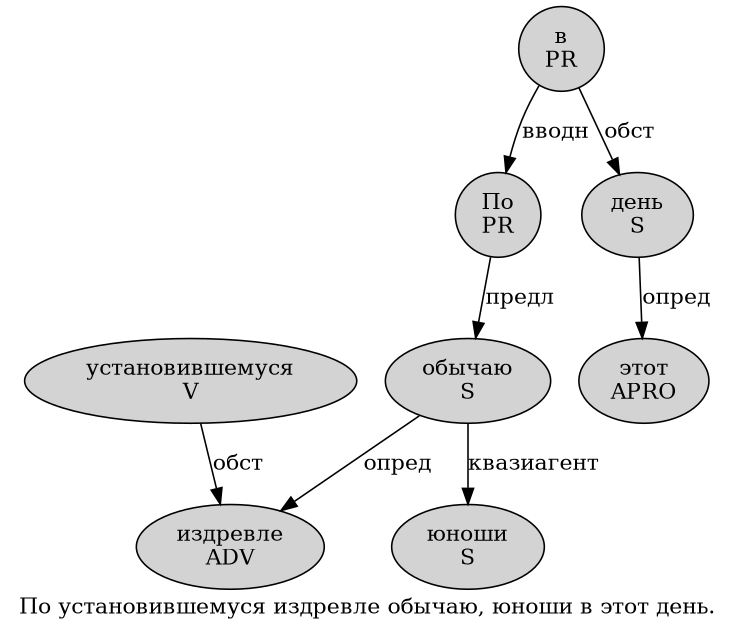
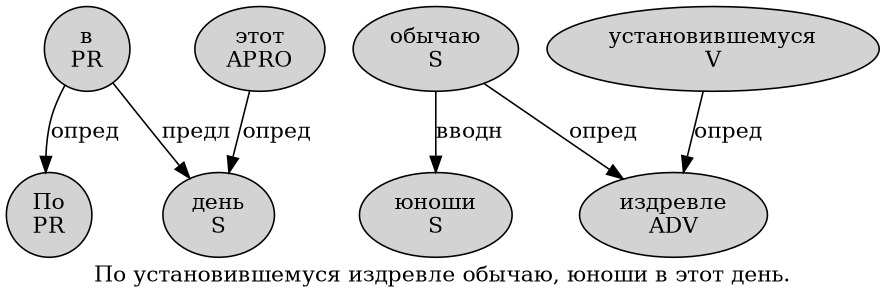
(556, 132) -> (85, 132)
(630, 132) -> (197, 132)
(485, 290) -> none
(640, 290) -> (241, 124)
(238, 464) -> (728, 132)
(534, 464) -> (470, 132)
